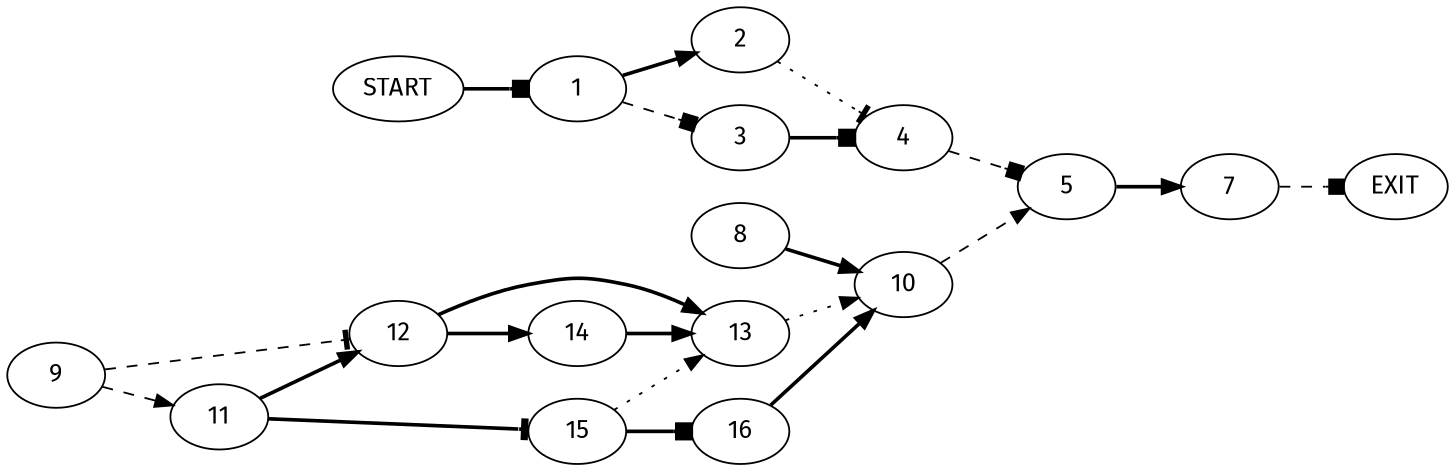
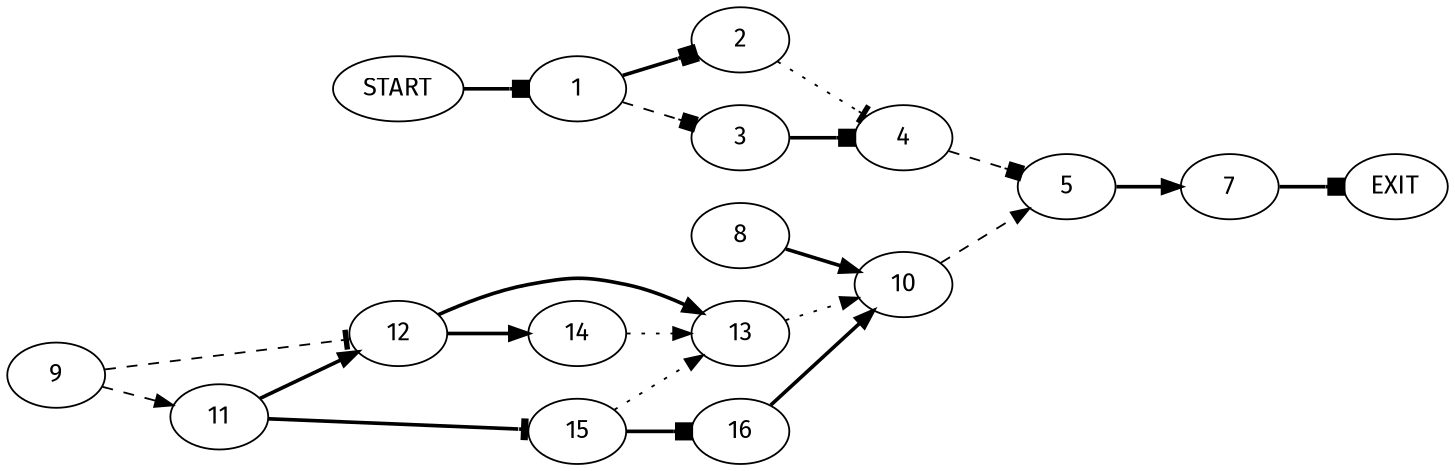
(650, 67) -> (650, 67)
(1302, 187) -> (1302, 187)
(650, 334) -> (650, 334)
